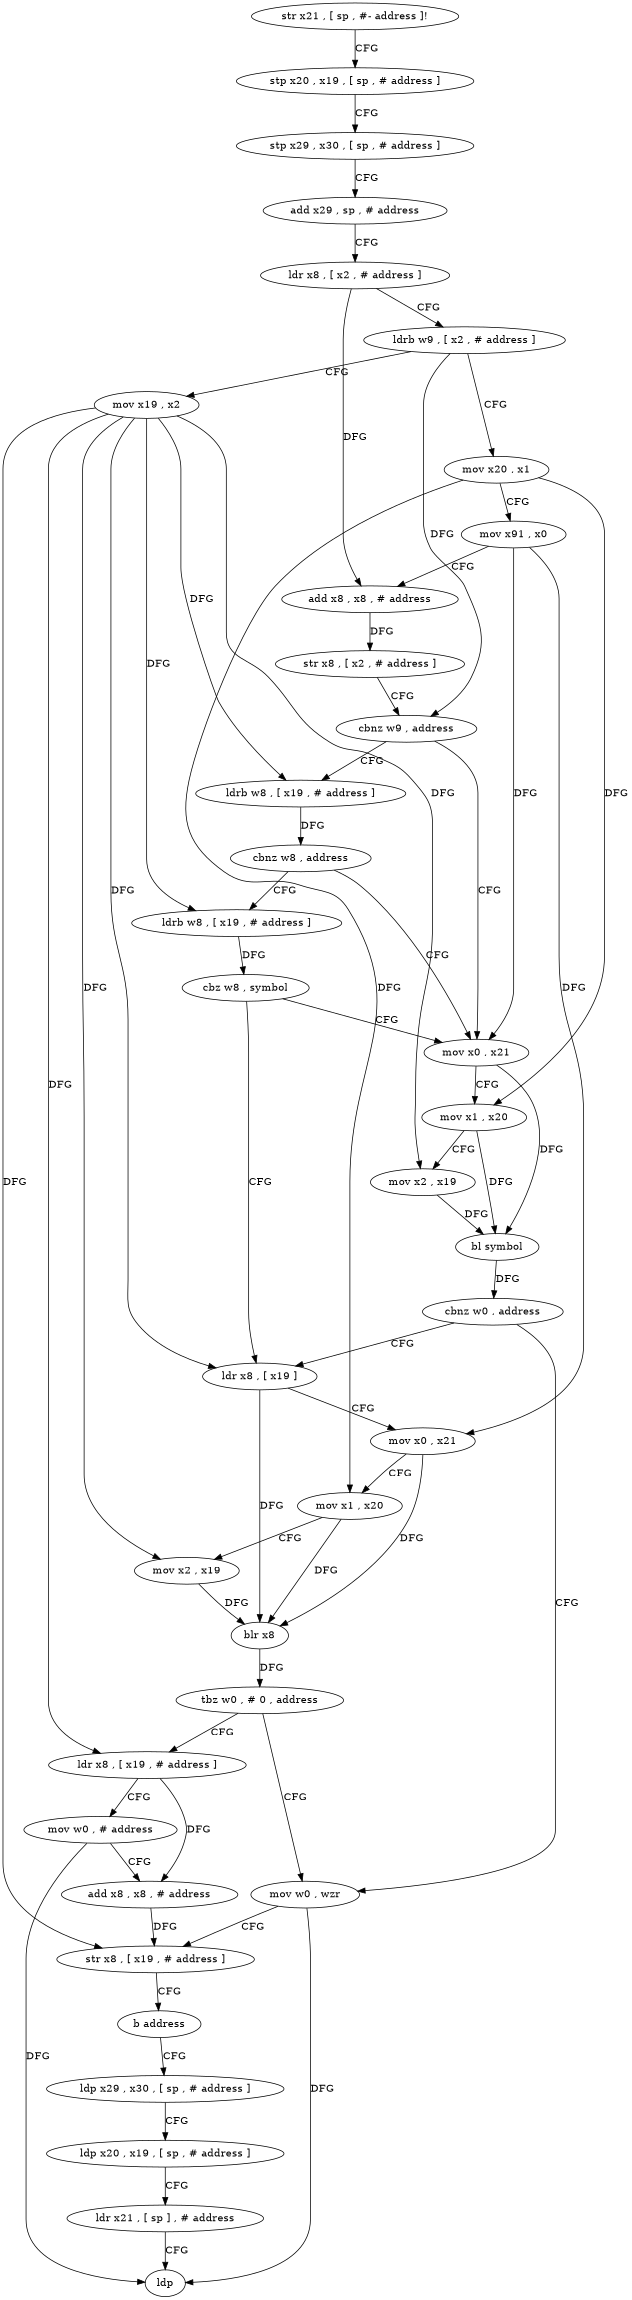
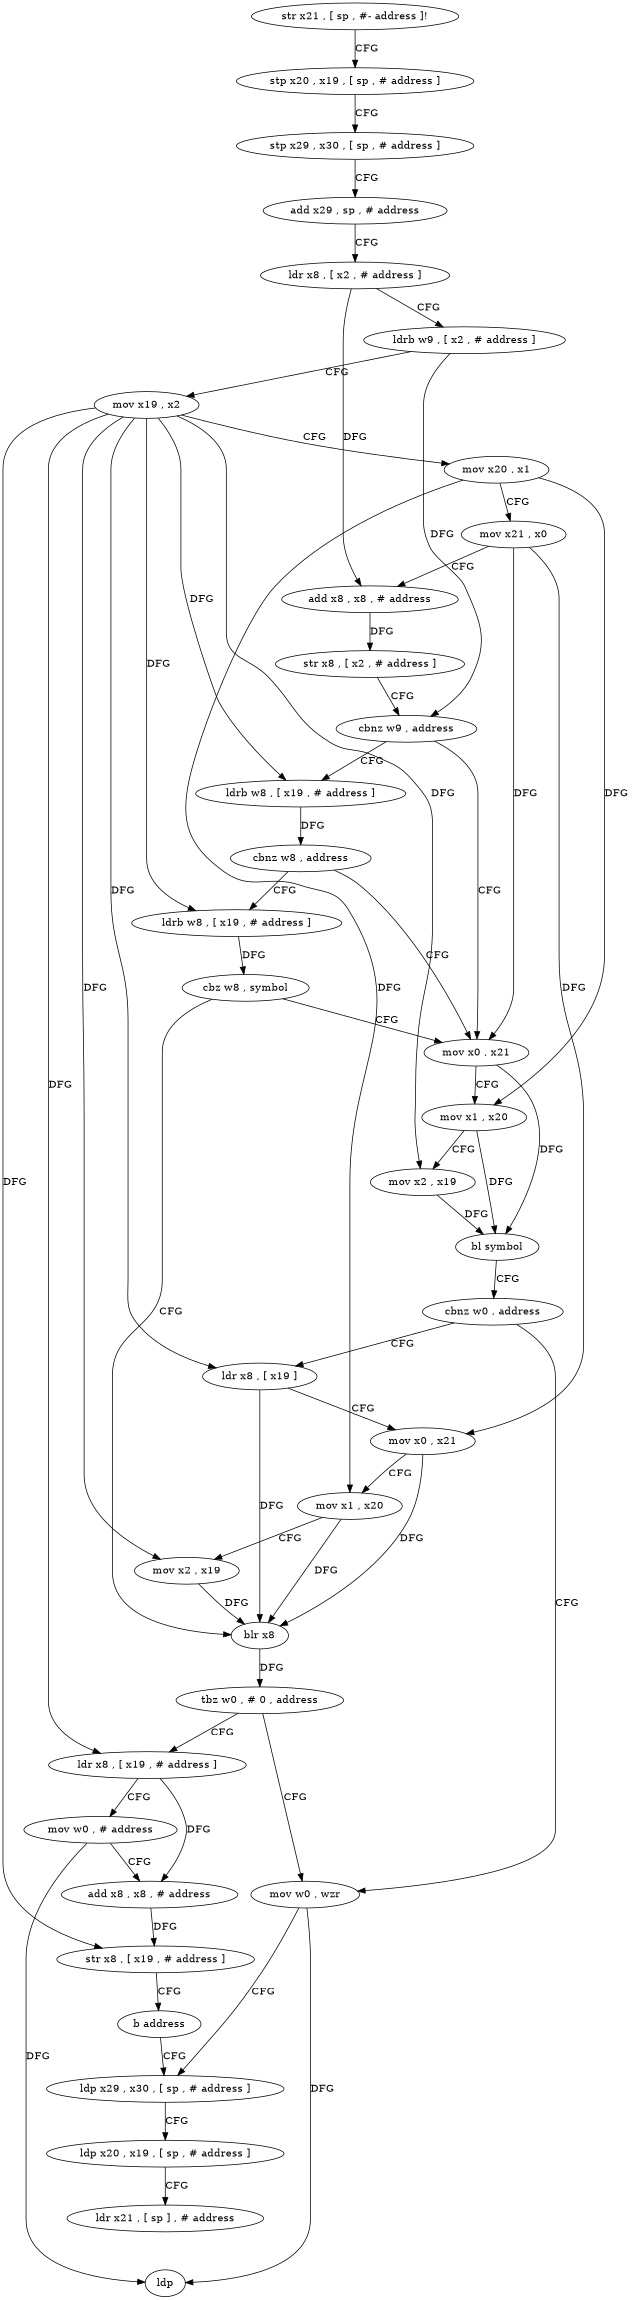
(480, 401) -> (311, 444)
(514, 535) -> (514, 535)
(249, 1179) -> (127, 1339)
(508, 1279) -> (508, 1279)
(234, 1925) -> (247, 1993)
(165, 2247) -> none
